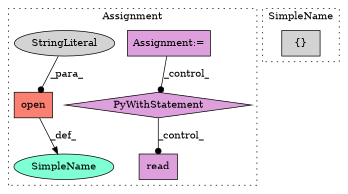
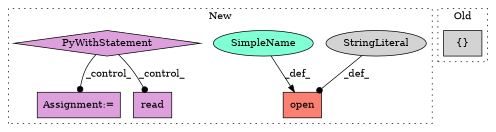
(133, 17) -> (220, 17)
(301, 17) -> (463, 17)
(164, 71) -> (86, 69)
(67, 74) -> (357, 74)
(47, 133) -> (281, 71)
